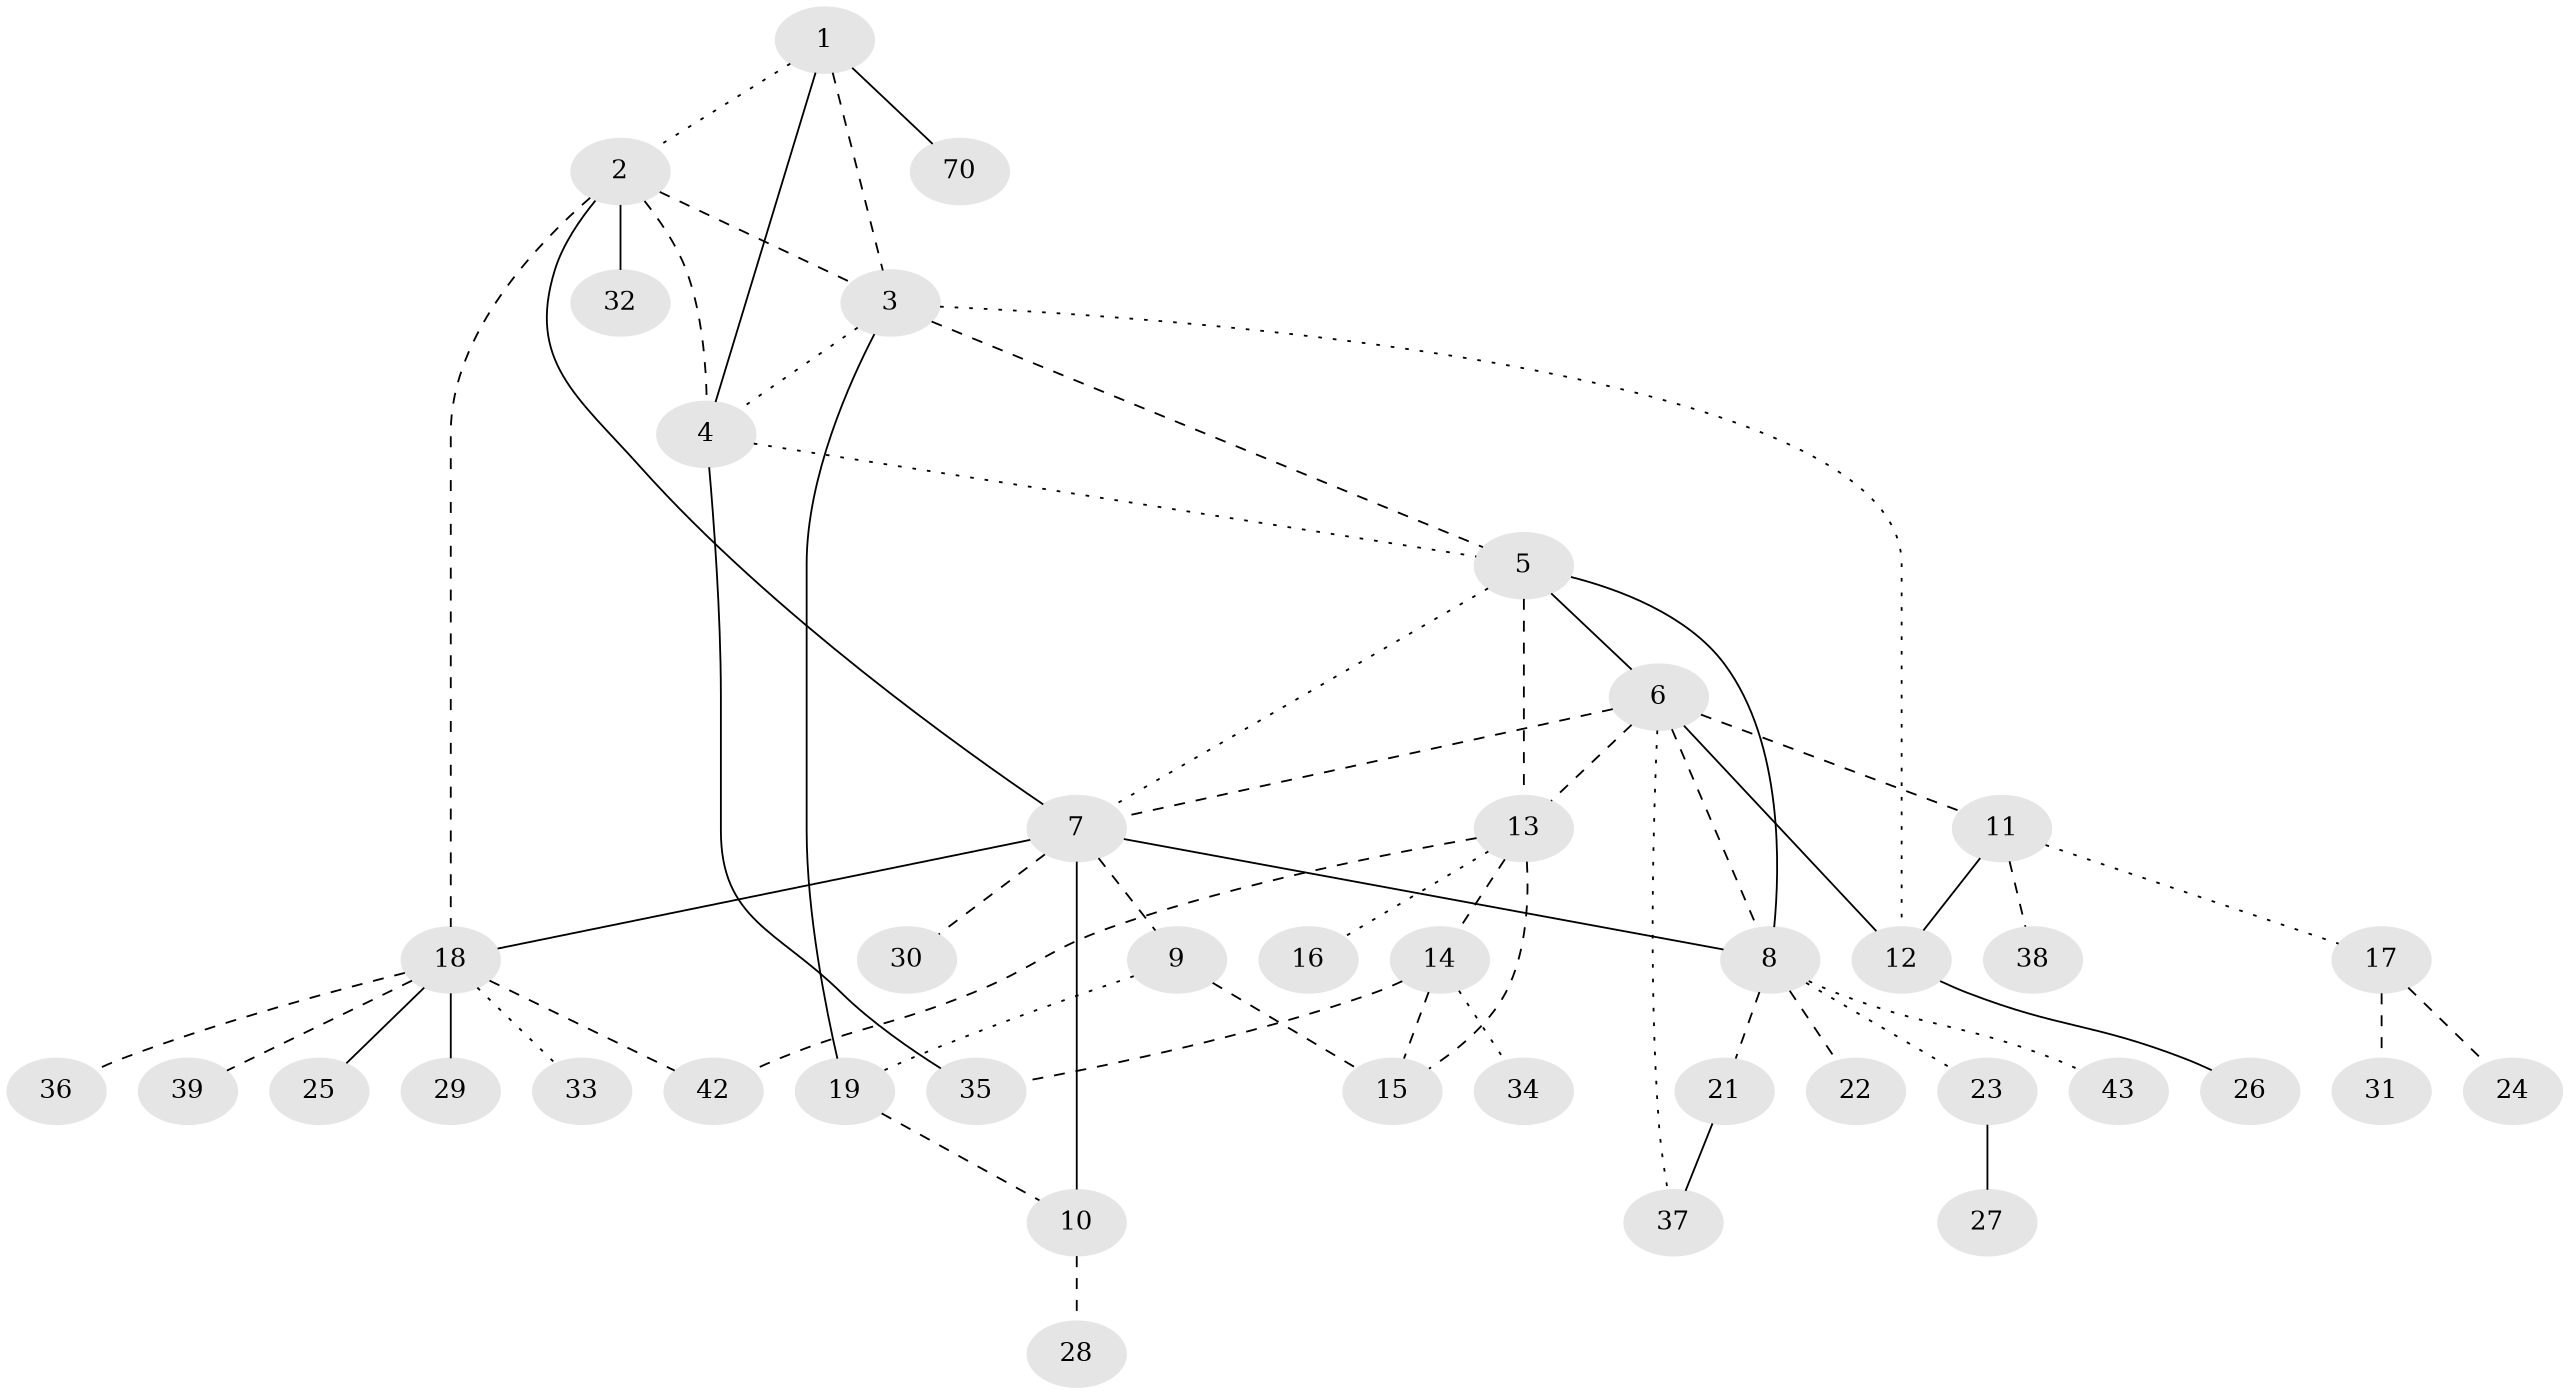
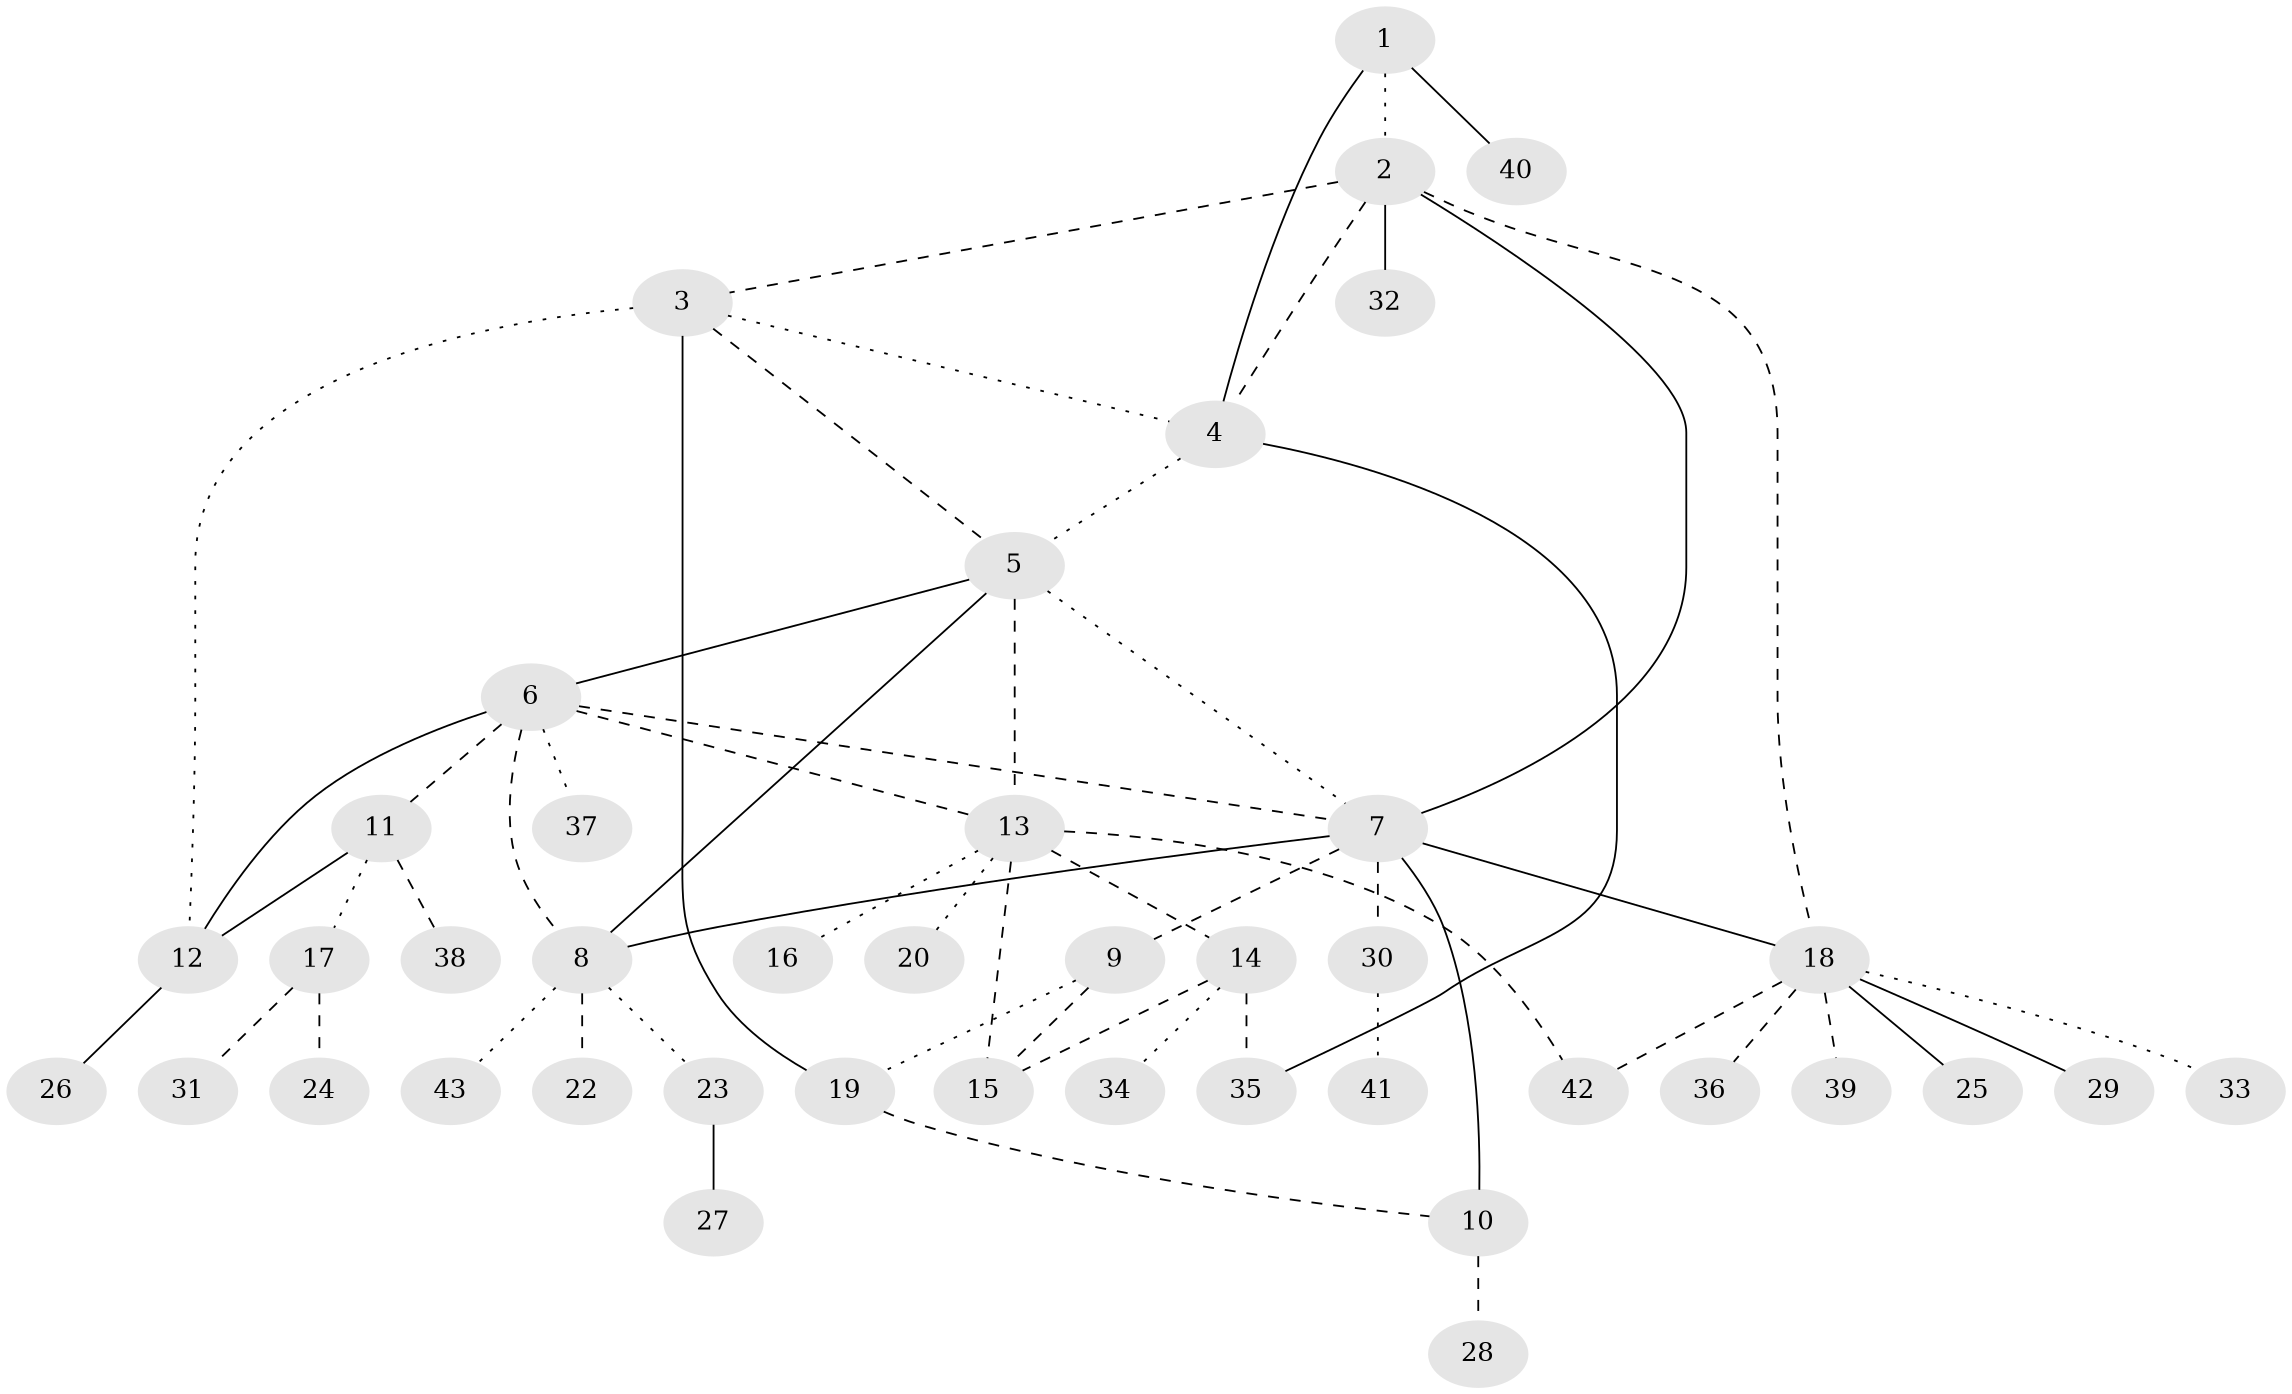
(858, 172) -> none
(960, 172) -> (1517, 172)
none -> (914, 960)
none -> (1378, 1091)
(1725, 1091) -> none
